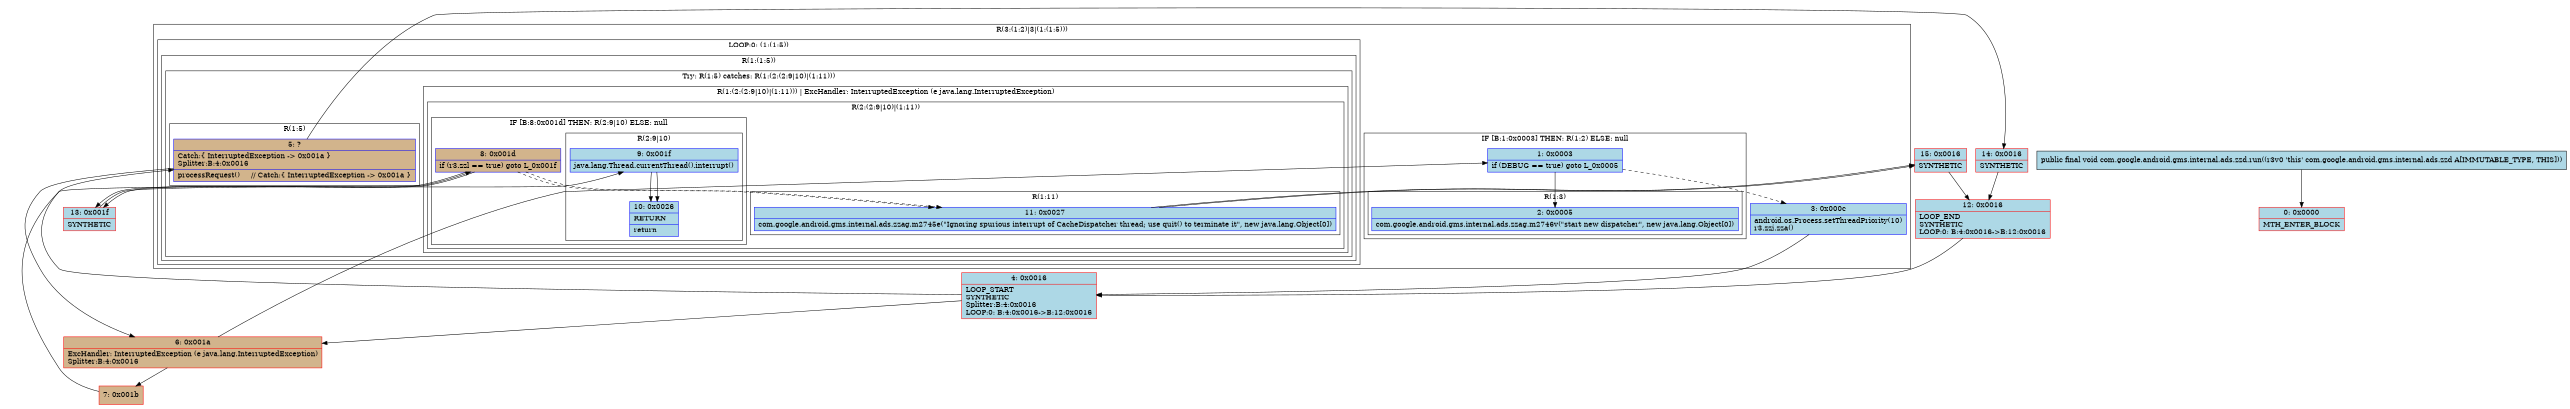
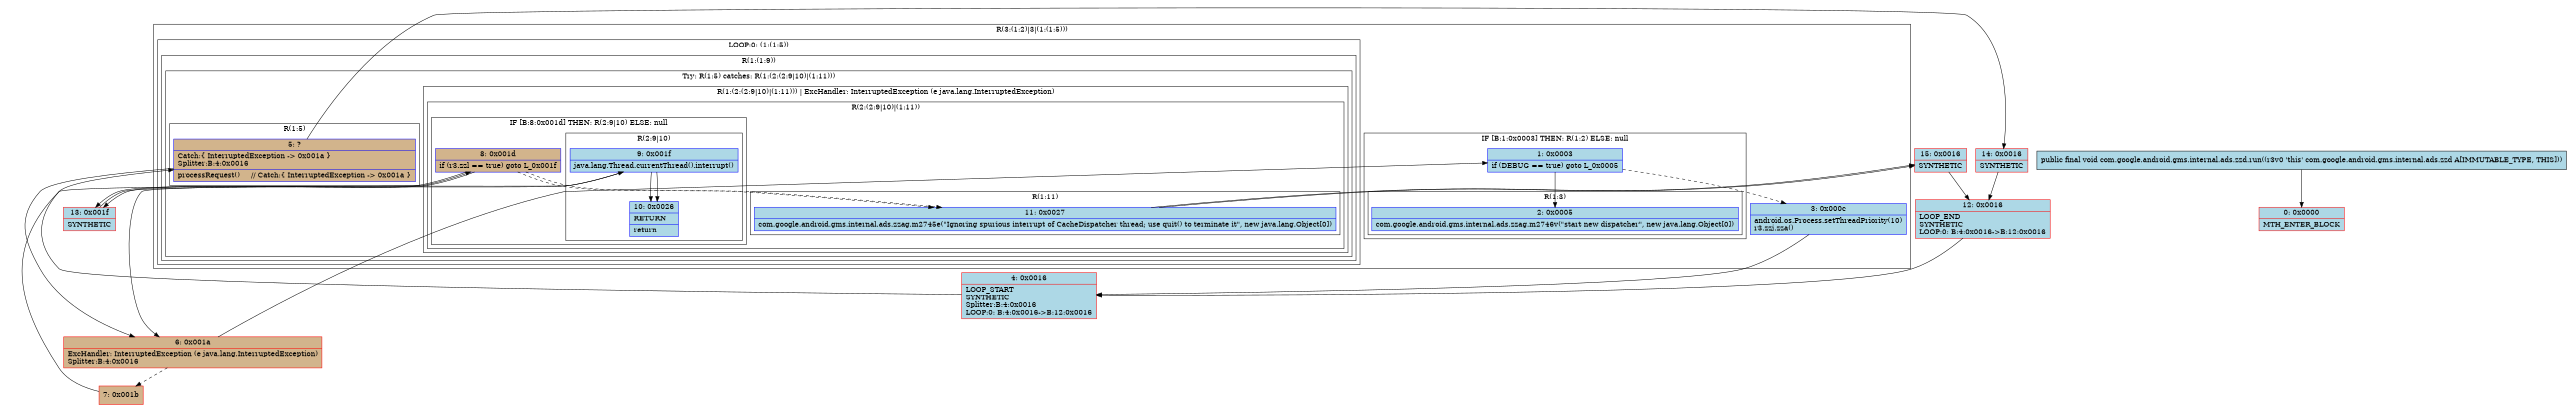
(759, 61) -> (759, 61)
(644, 322) -> (308, 186)
(154, 376) -> (154, 376)
